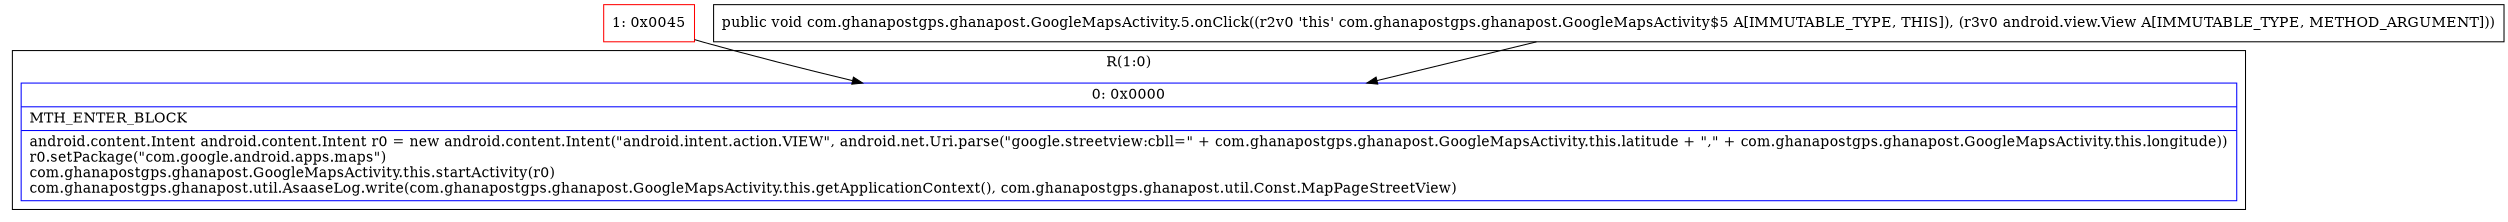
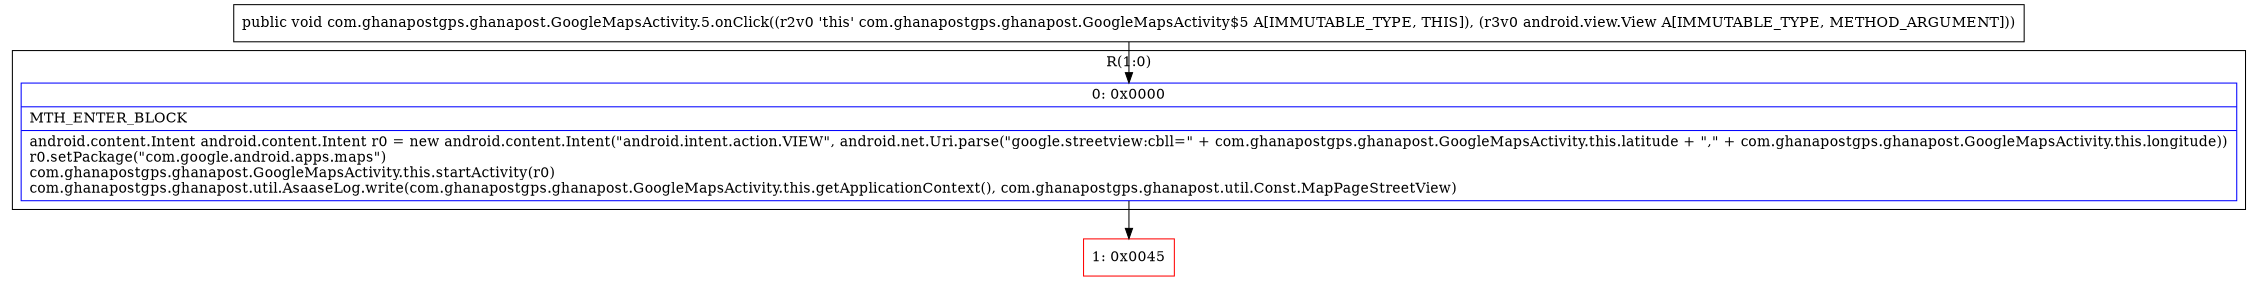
(773, 61) -> (1129, 216)
